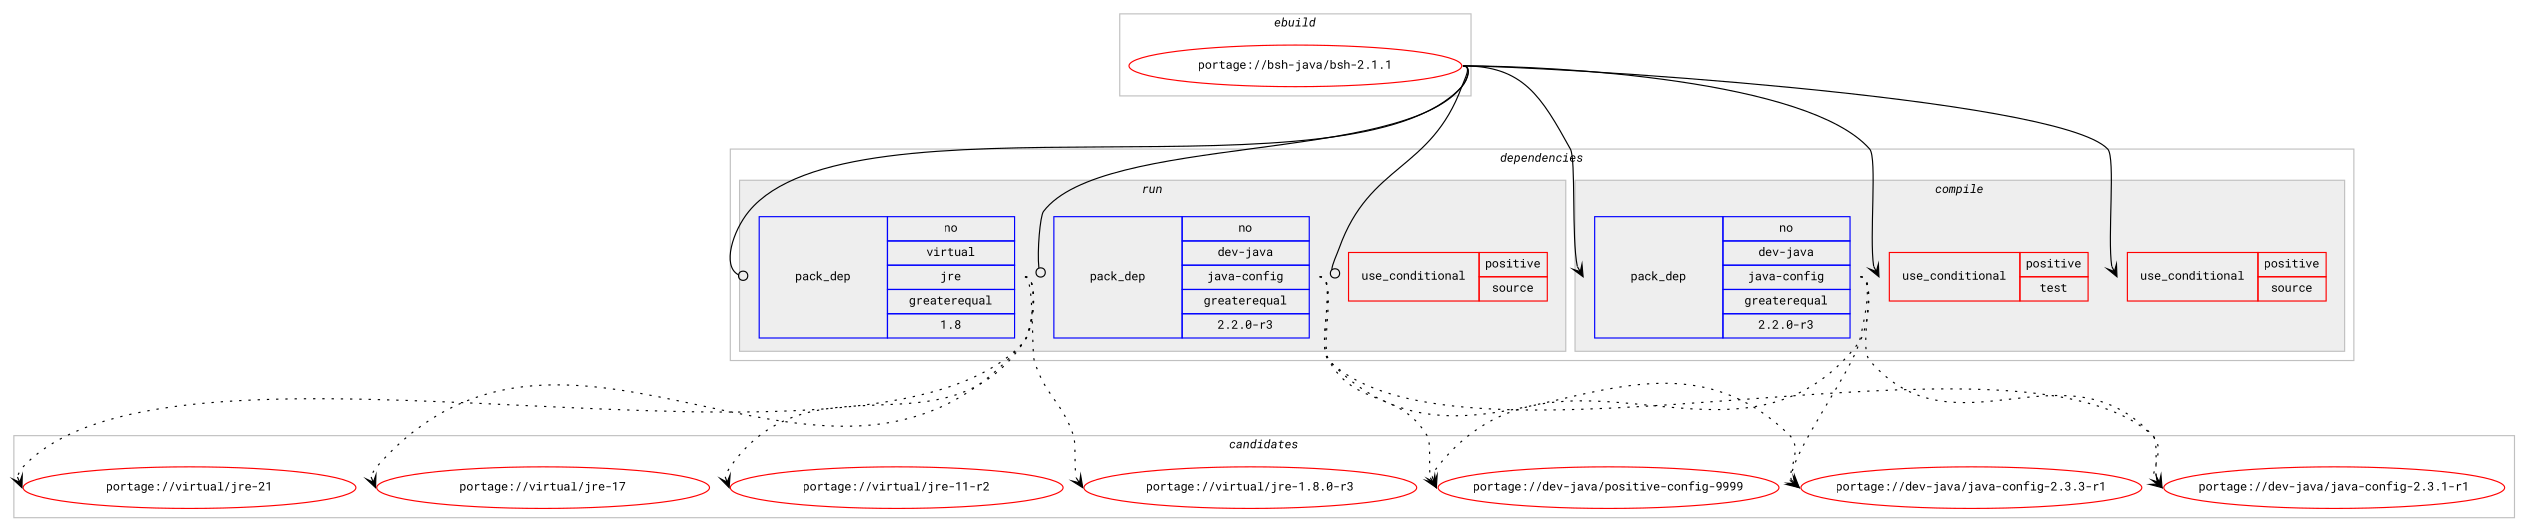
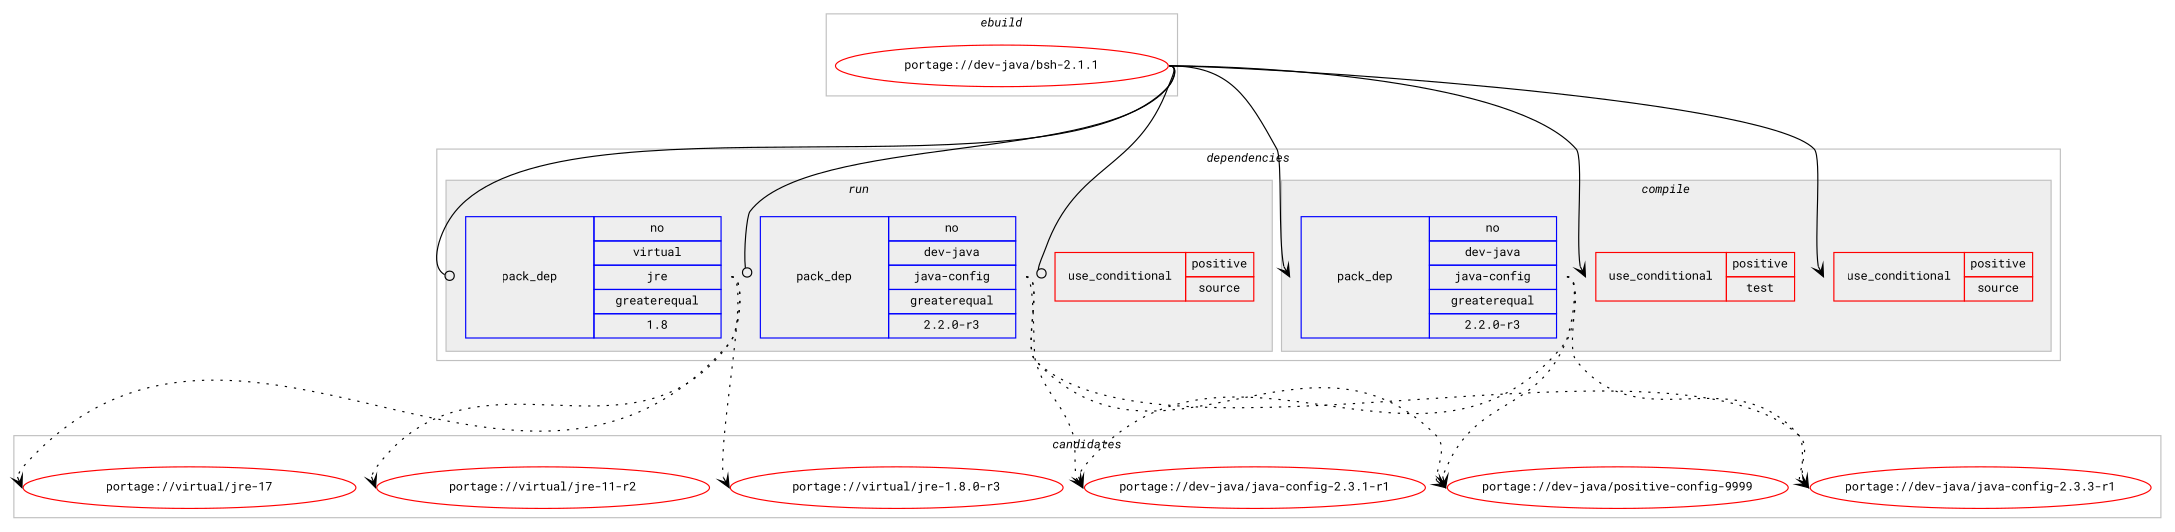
(1295, 66) -> (1002, 66)
(190, 488) -> none
